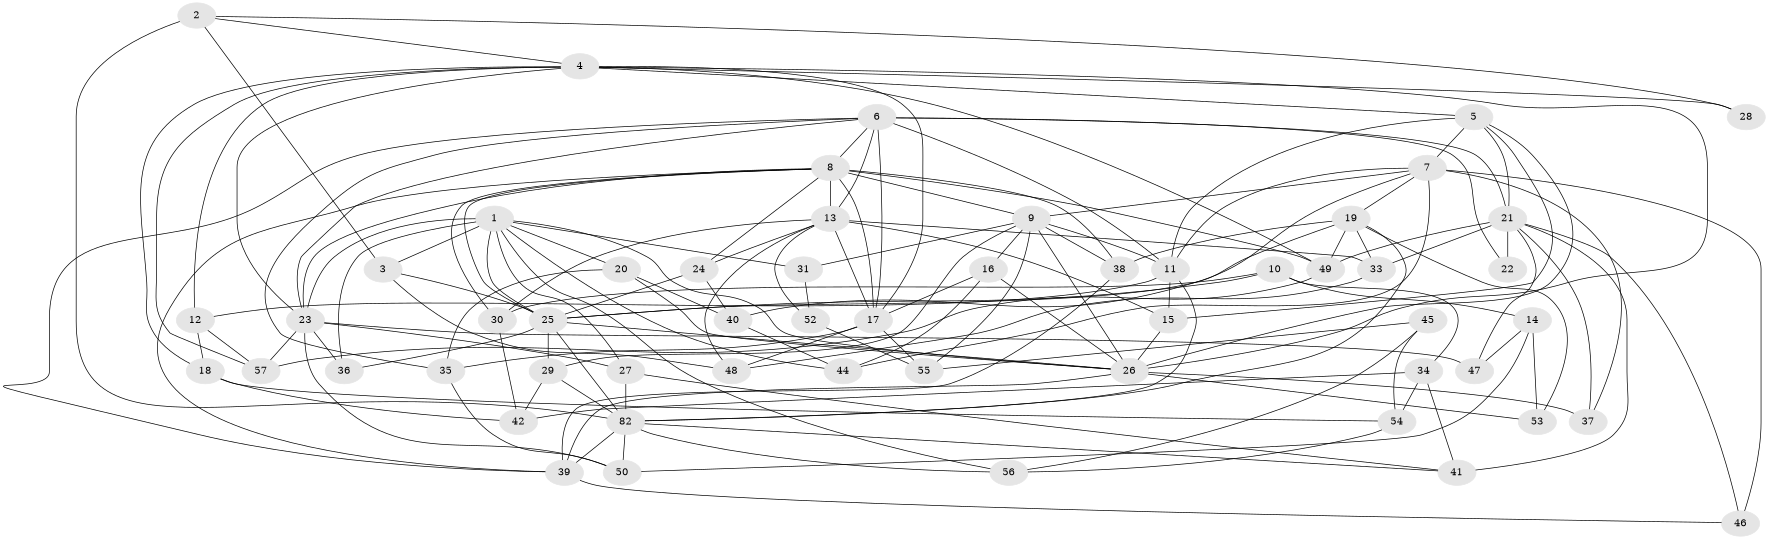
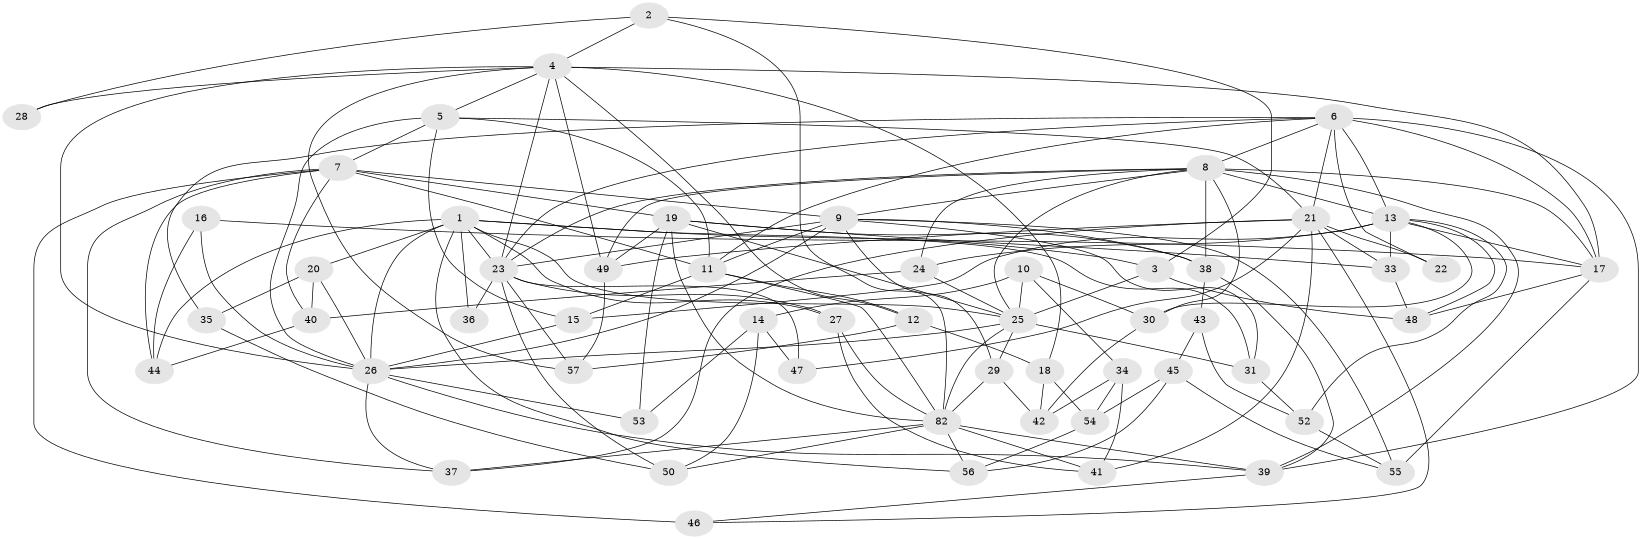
(1010, 244) -> (654, 246)
none -> (1200, 320)
(740, 347) -> none
(436, 353) -> (1135, 345)
none -> (731, 444)
